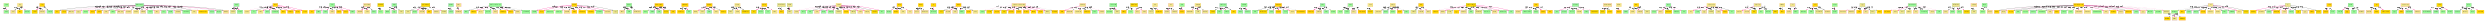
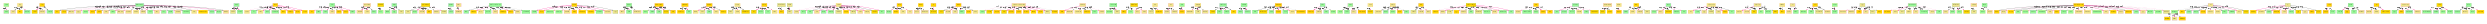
(933, 12) -> (933, 12)
(2377, 12) -> (2377, 12)
